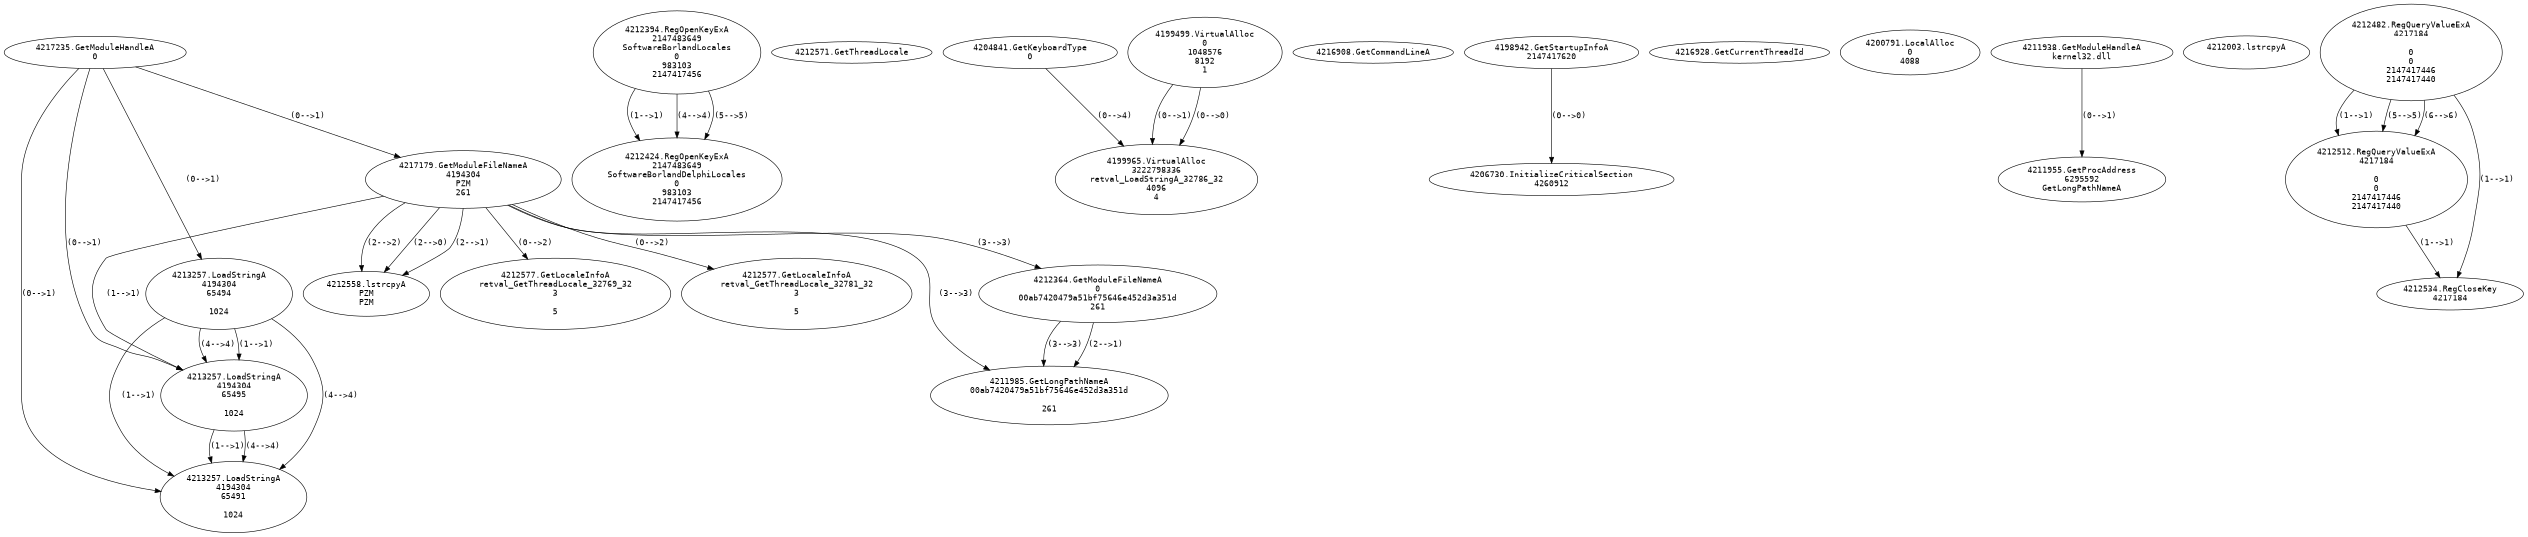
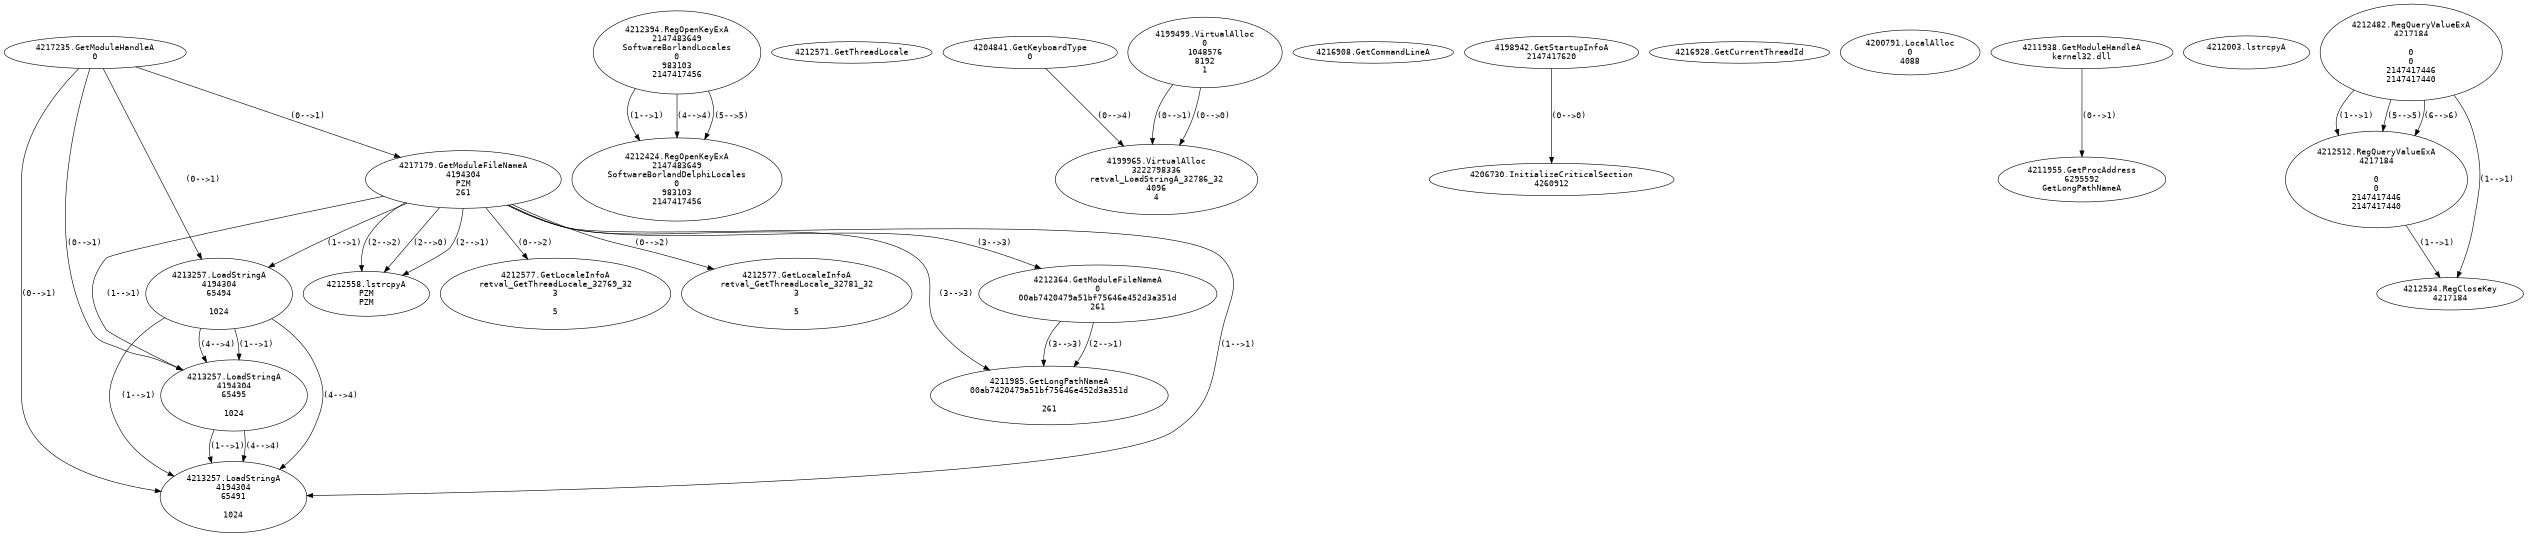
none -> (340, 233)
none -> (1193, 415)
